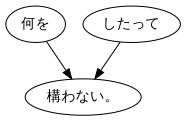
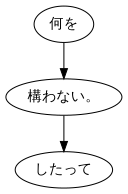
(111, 56) -> (64, 129)
